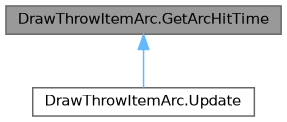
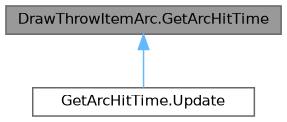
(144, 102) -> (144, 102)
